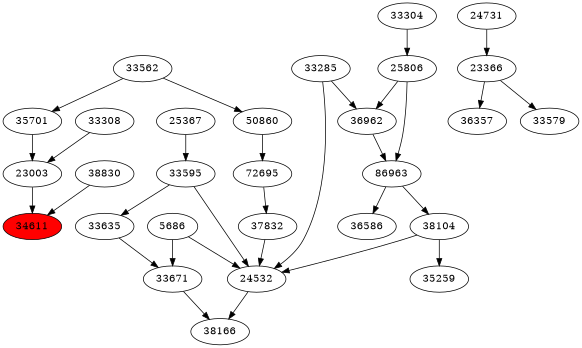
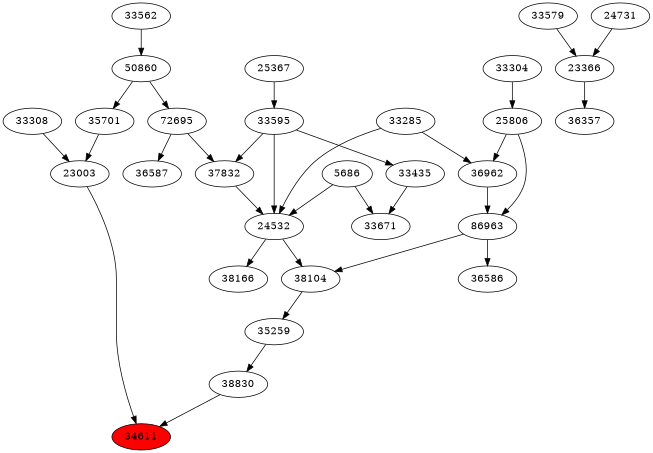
(91, 93) -> (125, 92)
(515, 93) -> (564, 39)
none -> (252, 145)
none -> (152, 174)
(105, 226) -> (415, 174)
(353, 254) -> (290, 250)
(194, 303) -> none
none -> (258, 355)
